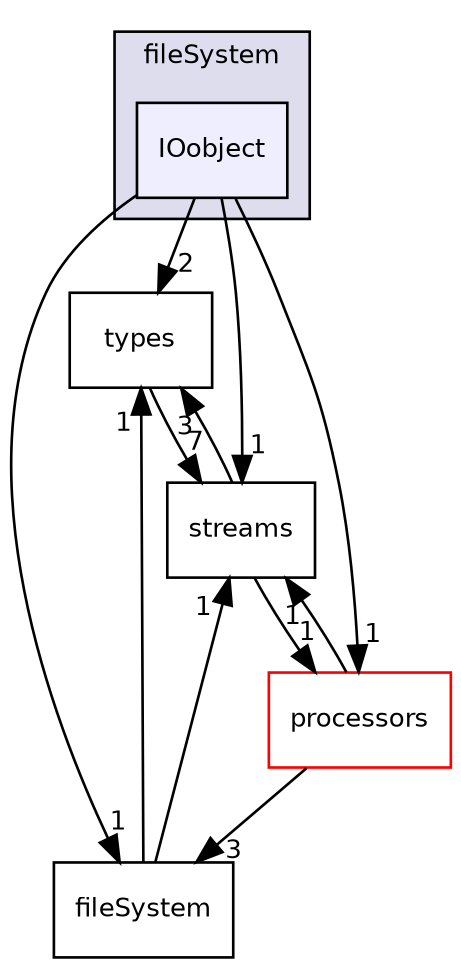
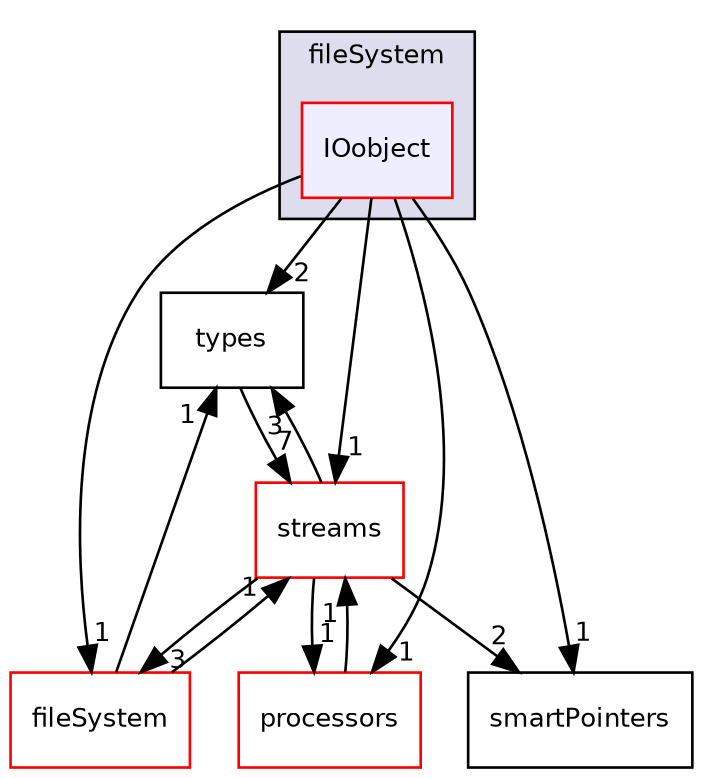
(212, 150) -> (377, 150)
(241, 530) -> (330, 530)
none -> (580, 720)
(262, 806) -> (209, 616)
(144, 910) -> (100, 720)
